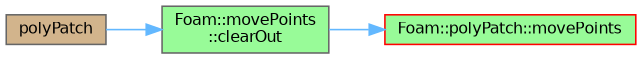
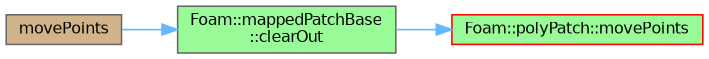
(56, 30) -> (64, 30)
(245, 30) -> (287, 30)
